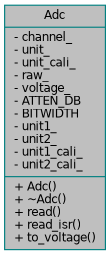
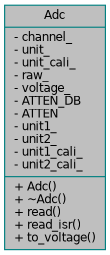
(47, 114) -> (36, 114)
